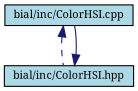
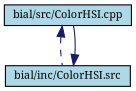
(69, 15) -> (68, 15)
(69, 76) -> (68, 76)
